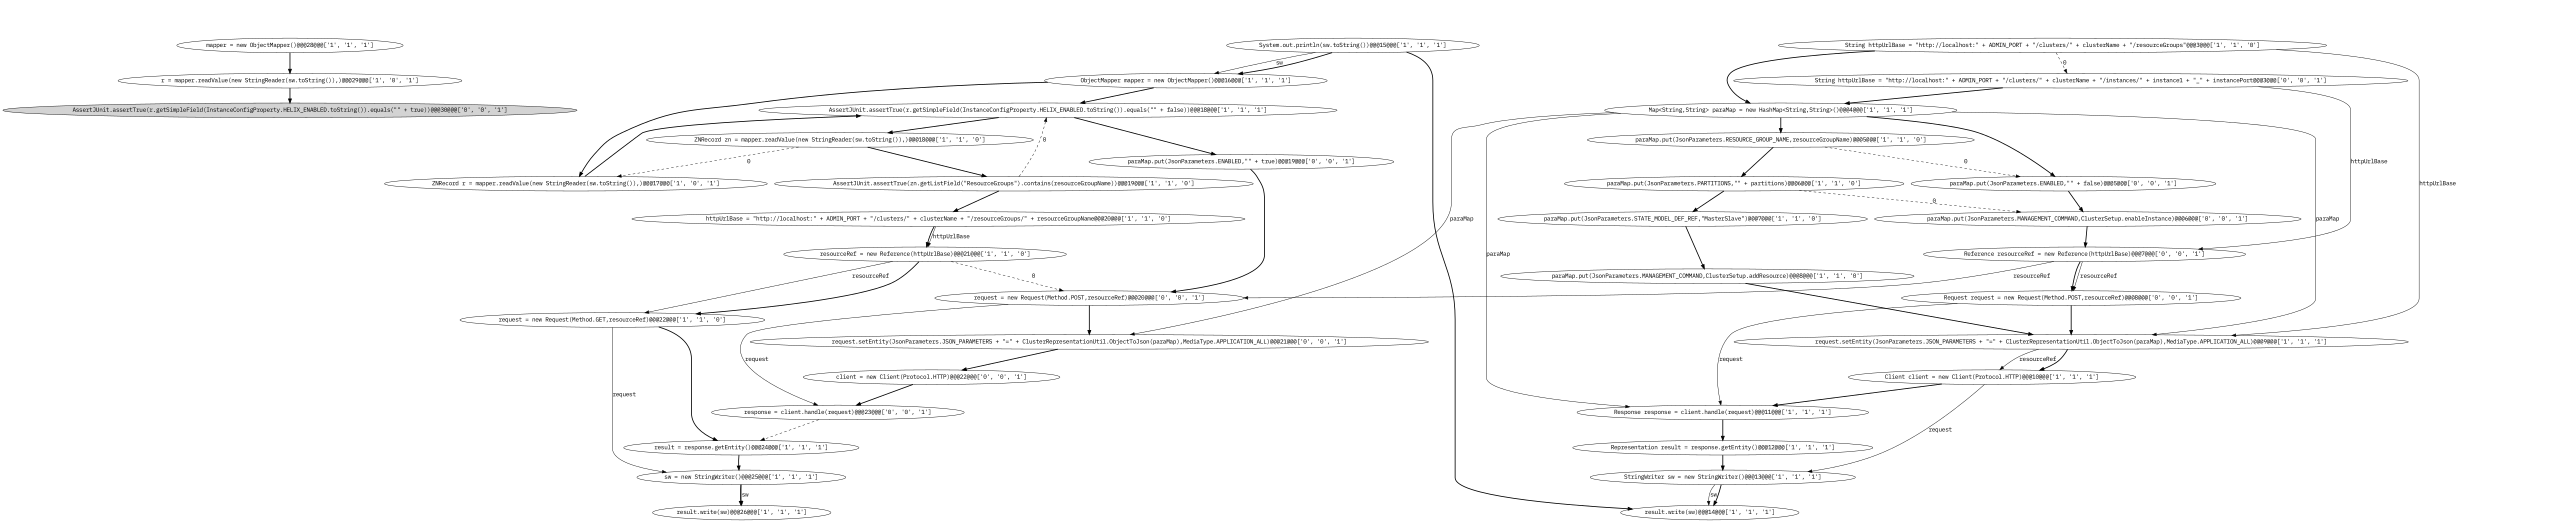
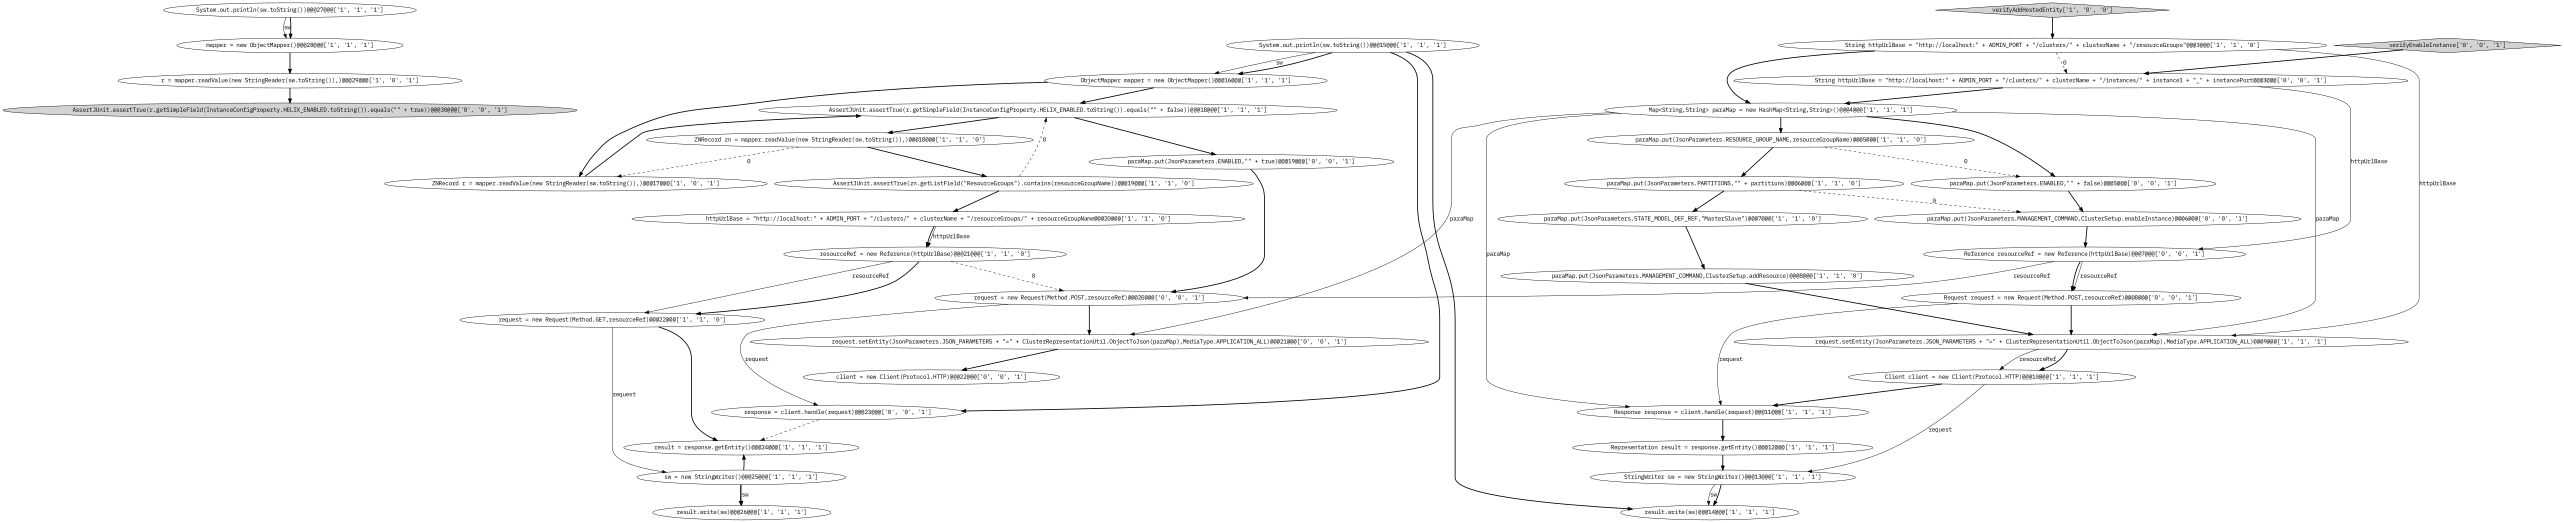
none -> (290, 10)
none -> (2053, 10)
none -> (2448, 45)
(887, 394) -> (1375, 394)
(739, 461) -> (744, 465)
